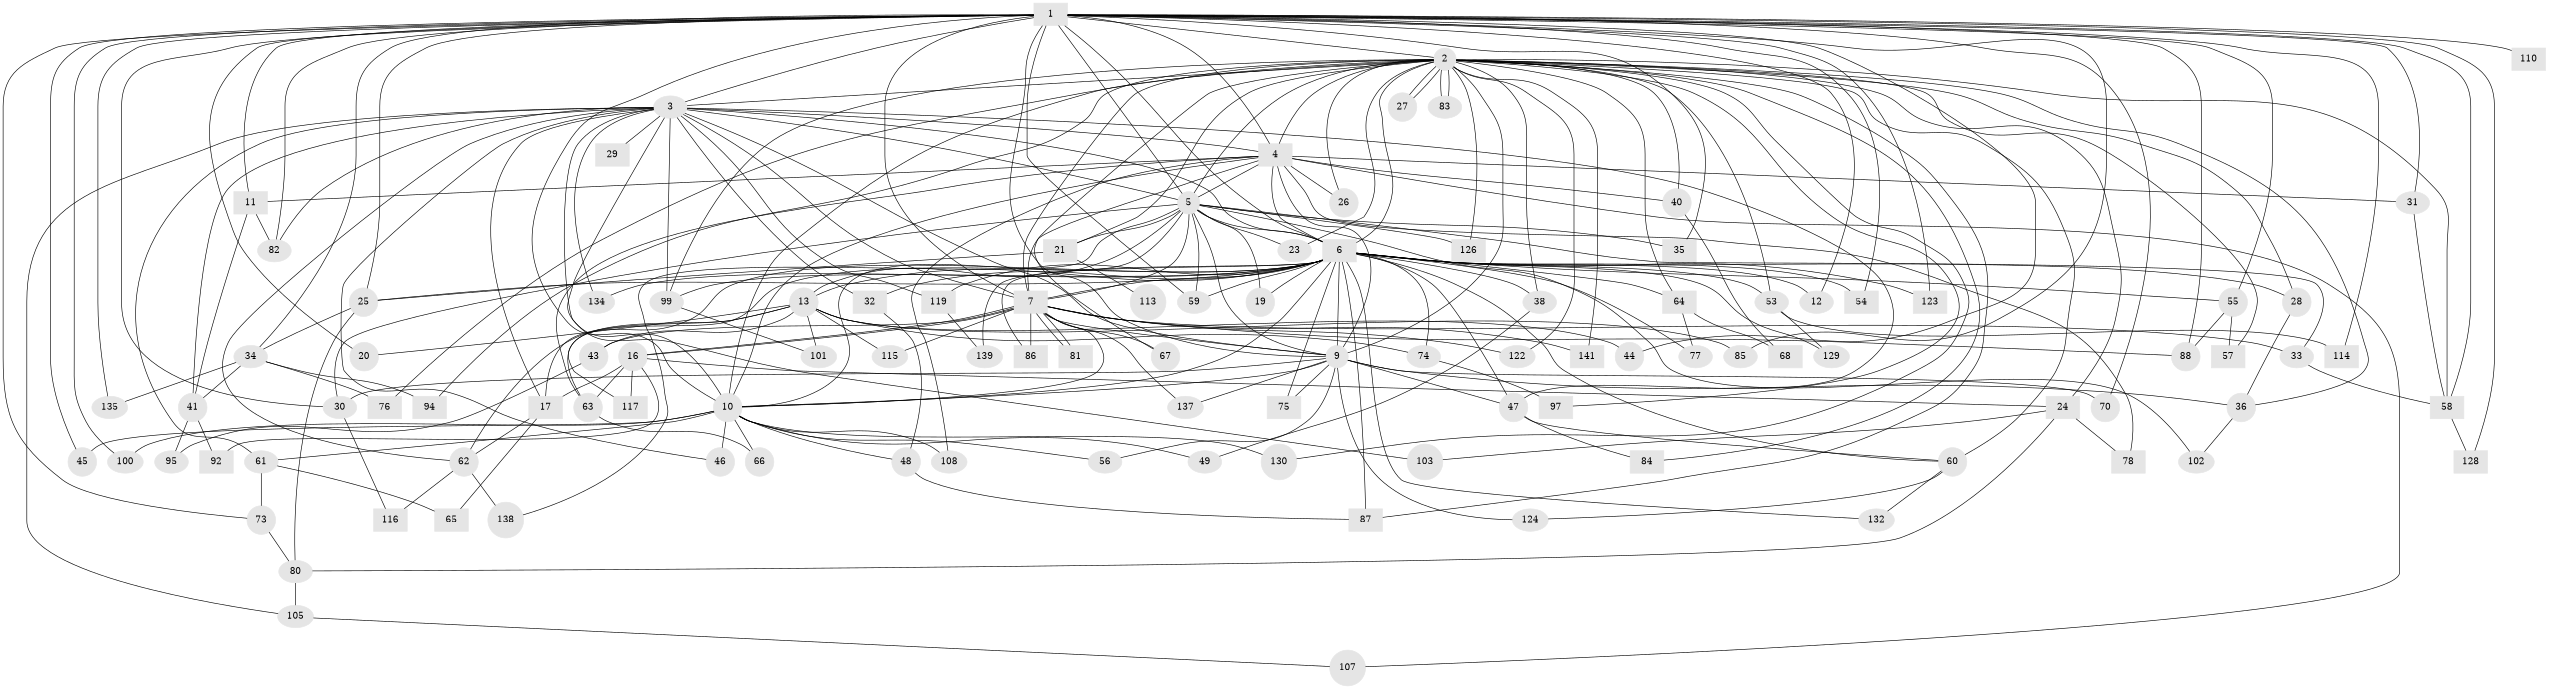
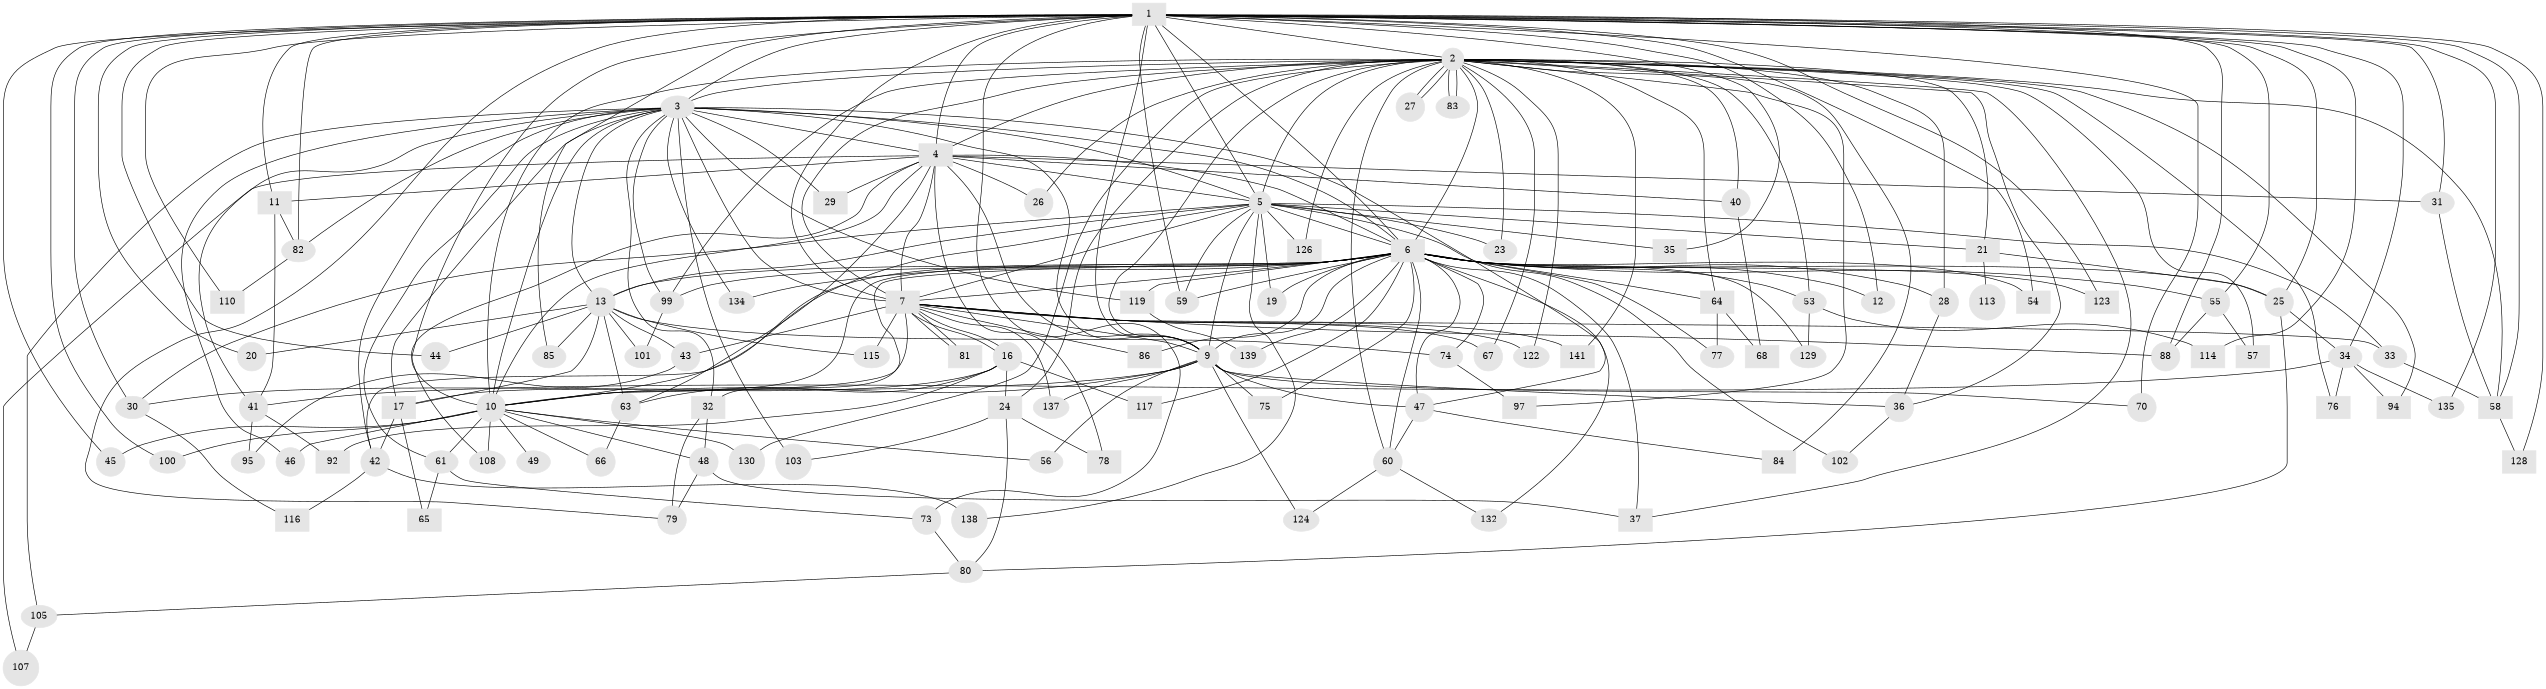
none -> (583, 177)
none -> (883, 177)
none -> (265, 275)
(1540, 302) -> none
(464, 462) -> (375, 462)
none -> (672, 520)
(1366, 520) -> (1635, 520)
